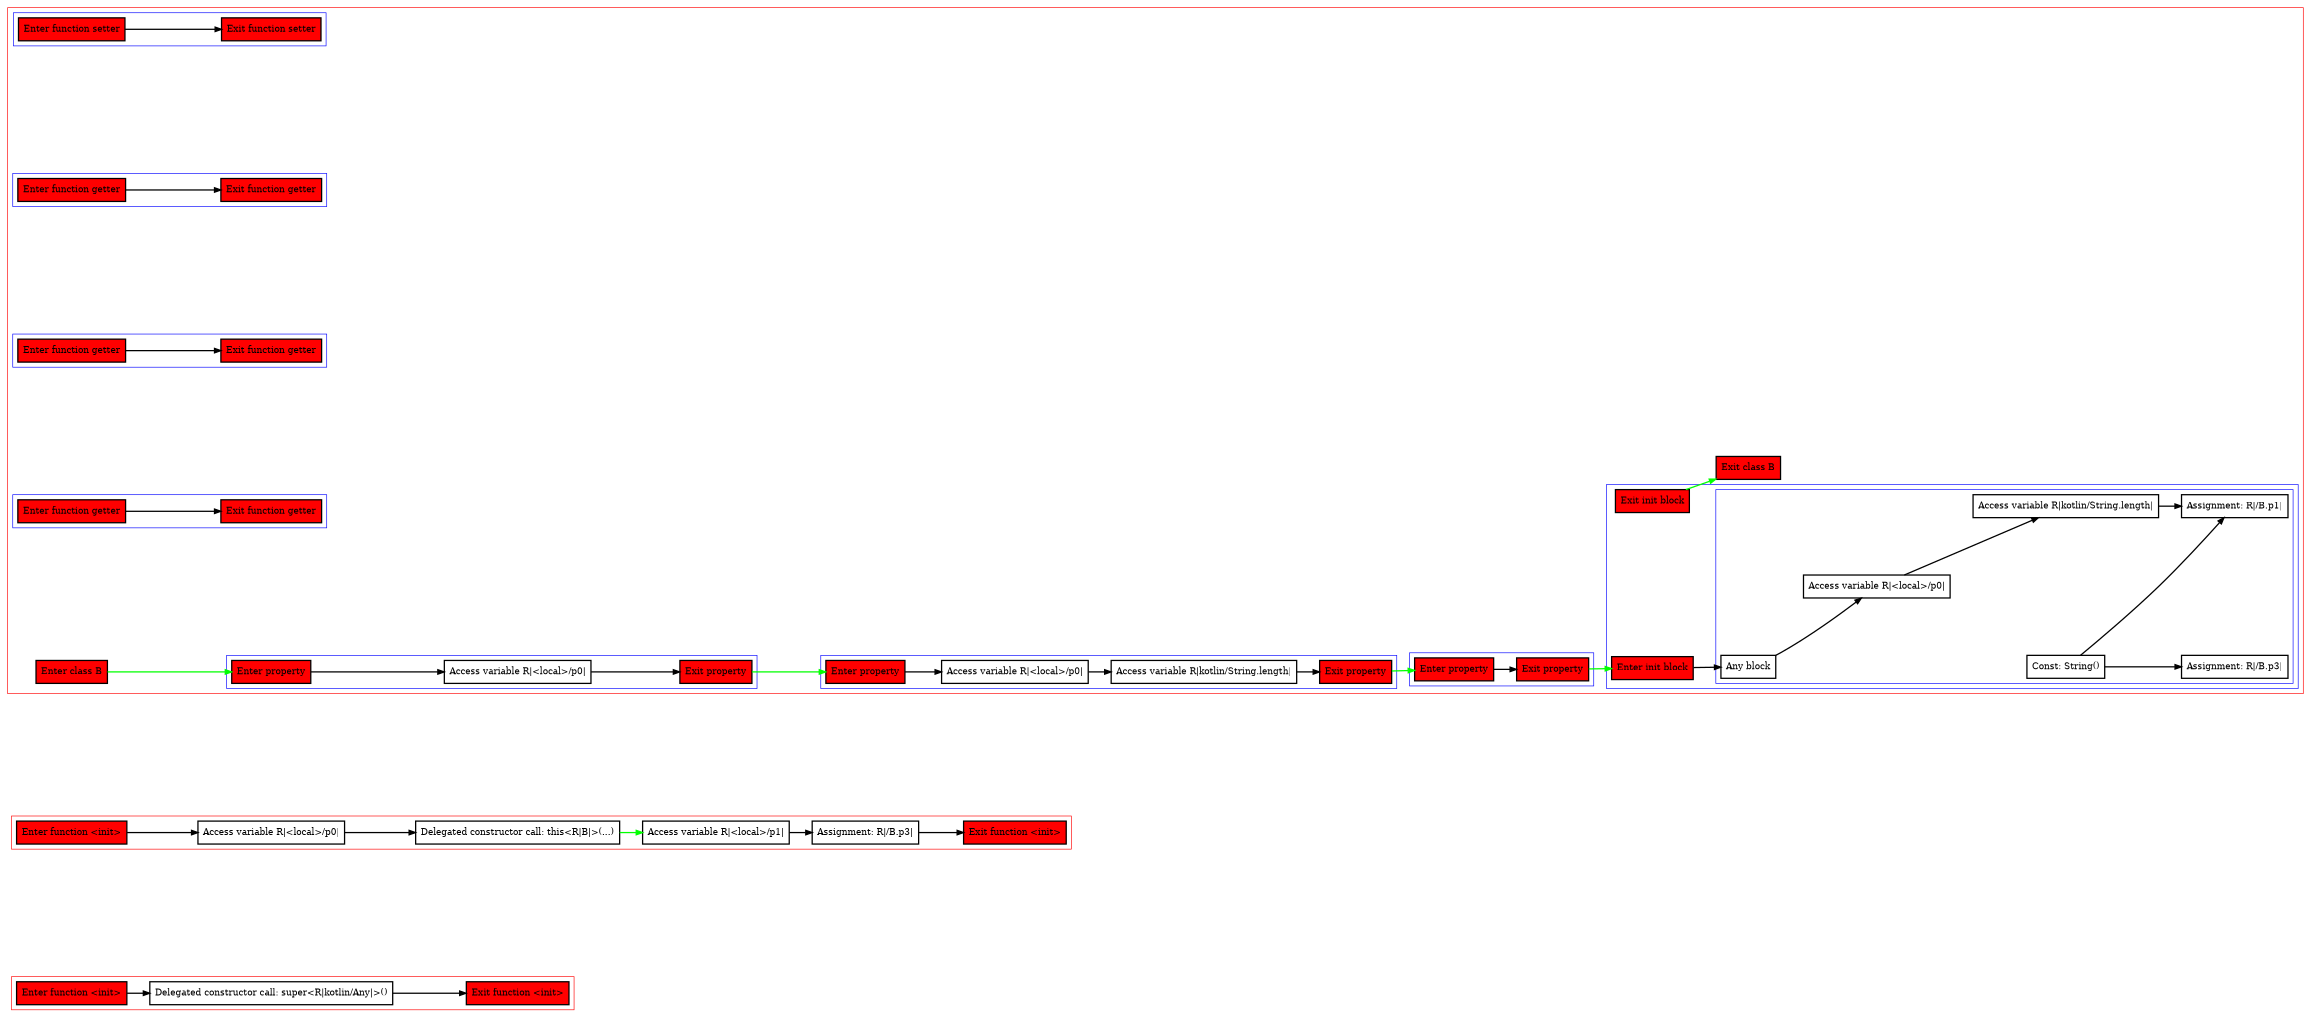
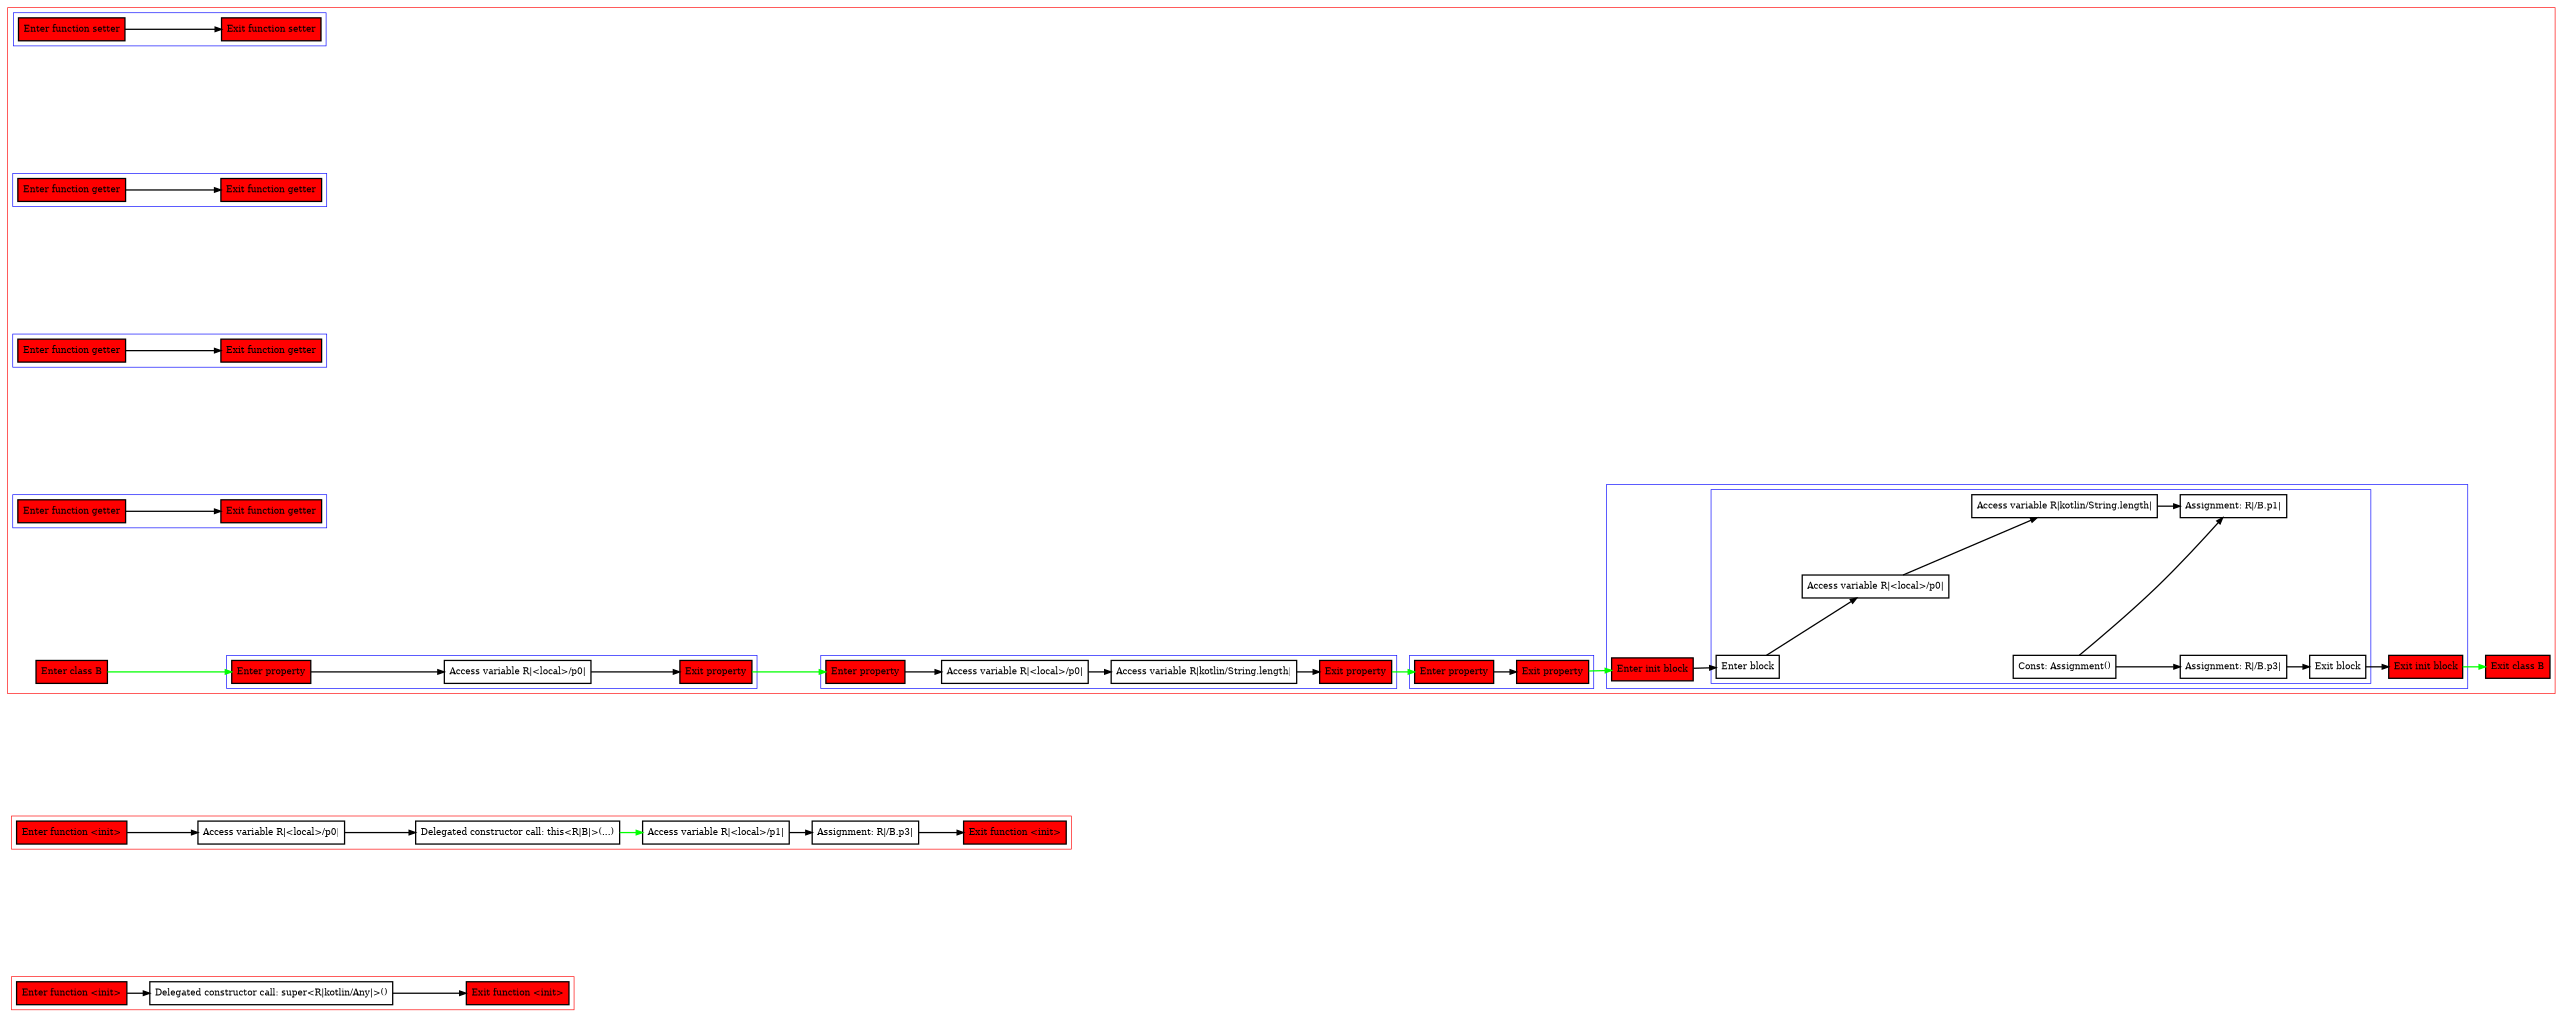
(1748, 667) -> (1748, 667)
(2066, 667) -> (2065, 667)
none -> (2338, 667)
